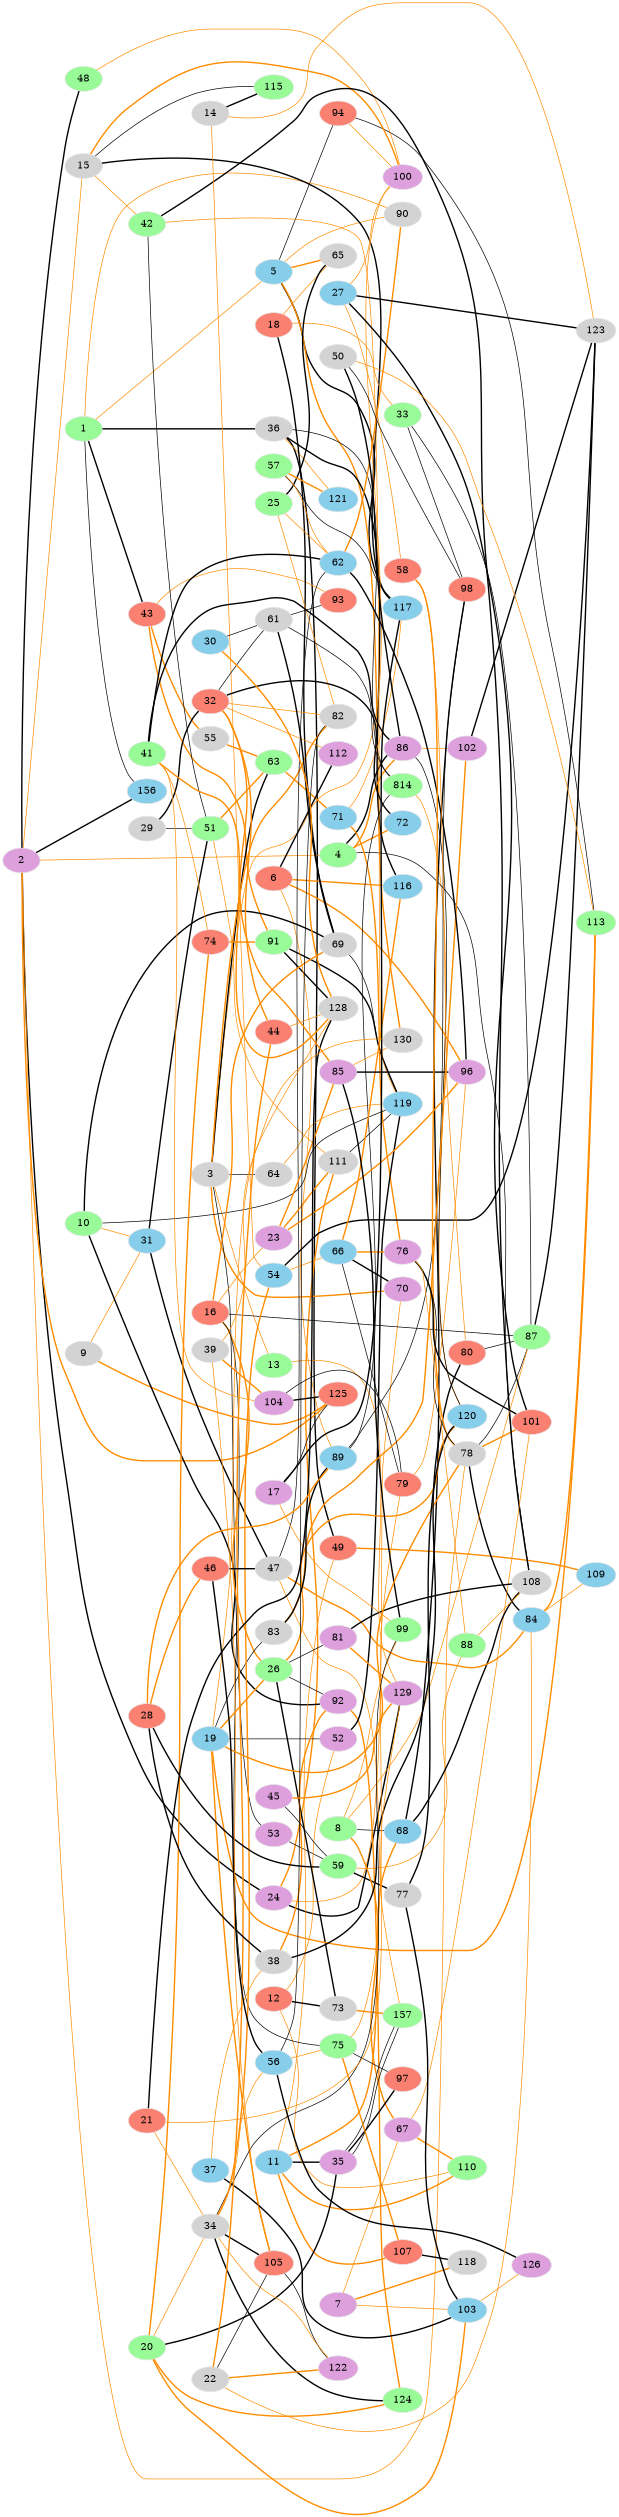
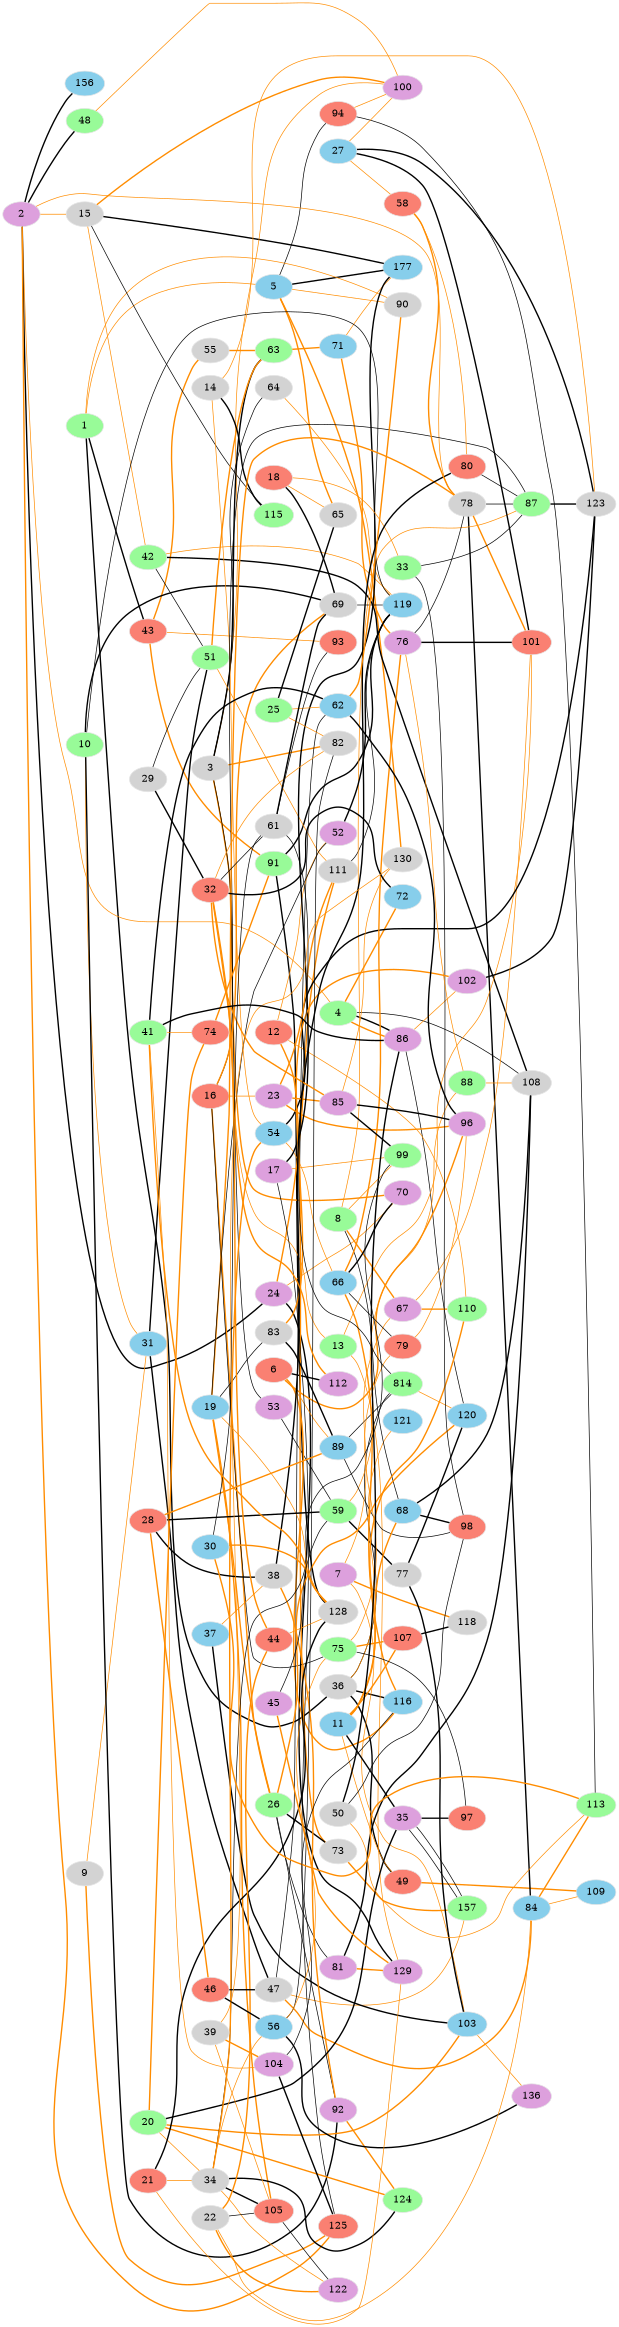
(274, 466) -> none
(403, 608) -> (403, 268)
(97, 614) -> none
(274, 727) -> (241, 1189)
none -> (482, 1012)
(341, 1370) -> (318, 1797)
(556, 1648) -> (275, 1850)
(307, 2004) -> (300, 1444)
(532, 2265) -> (532, 2096)
